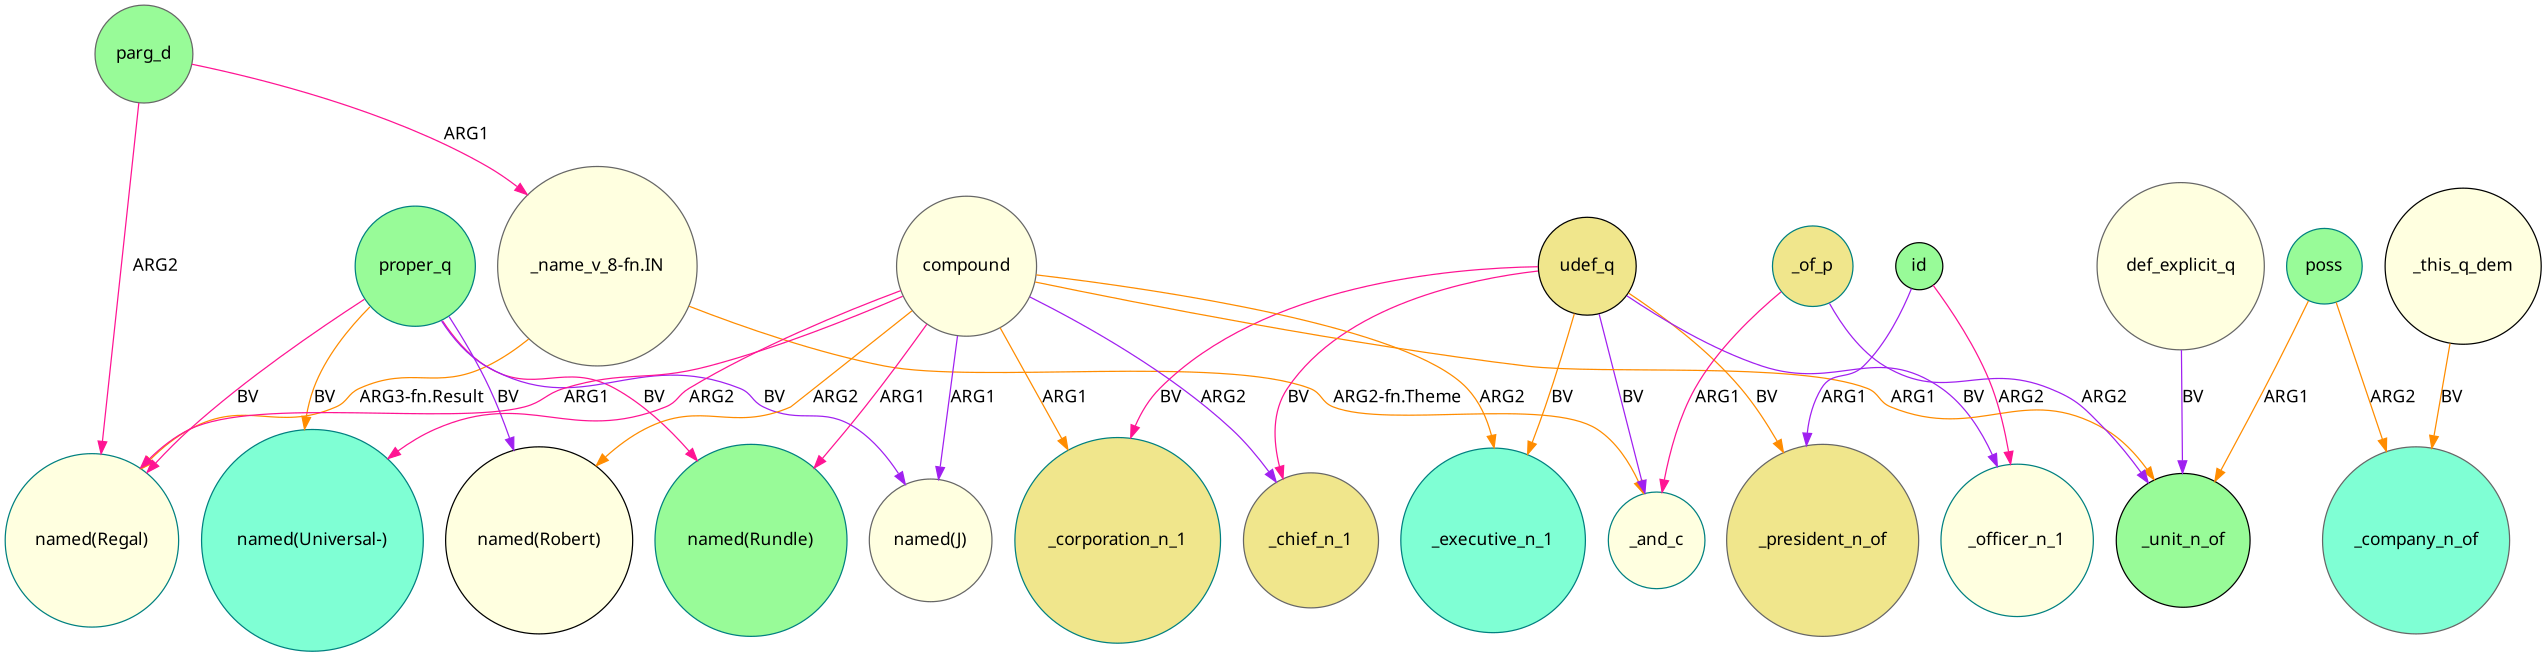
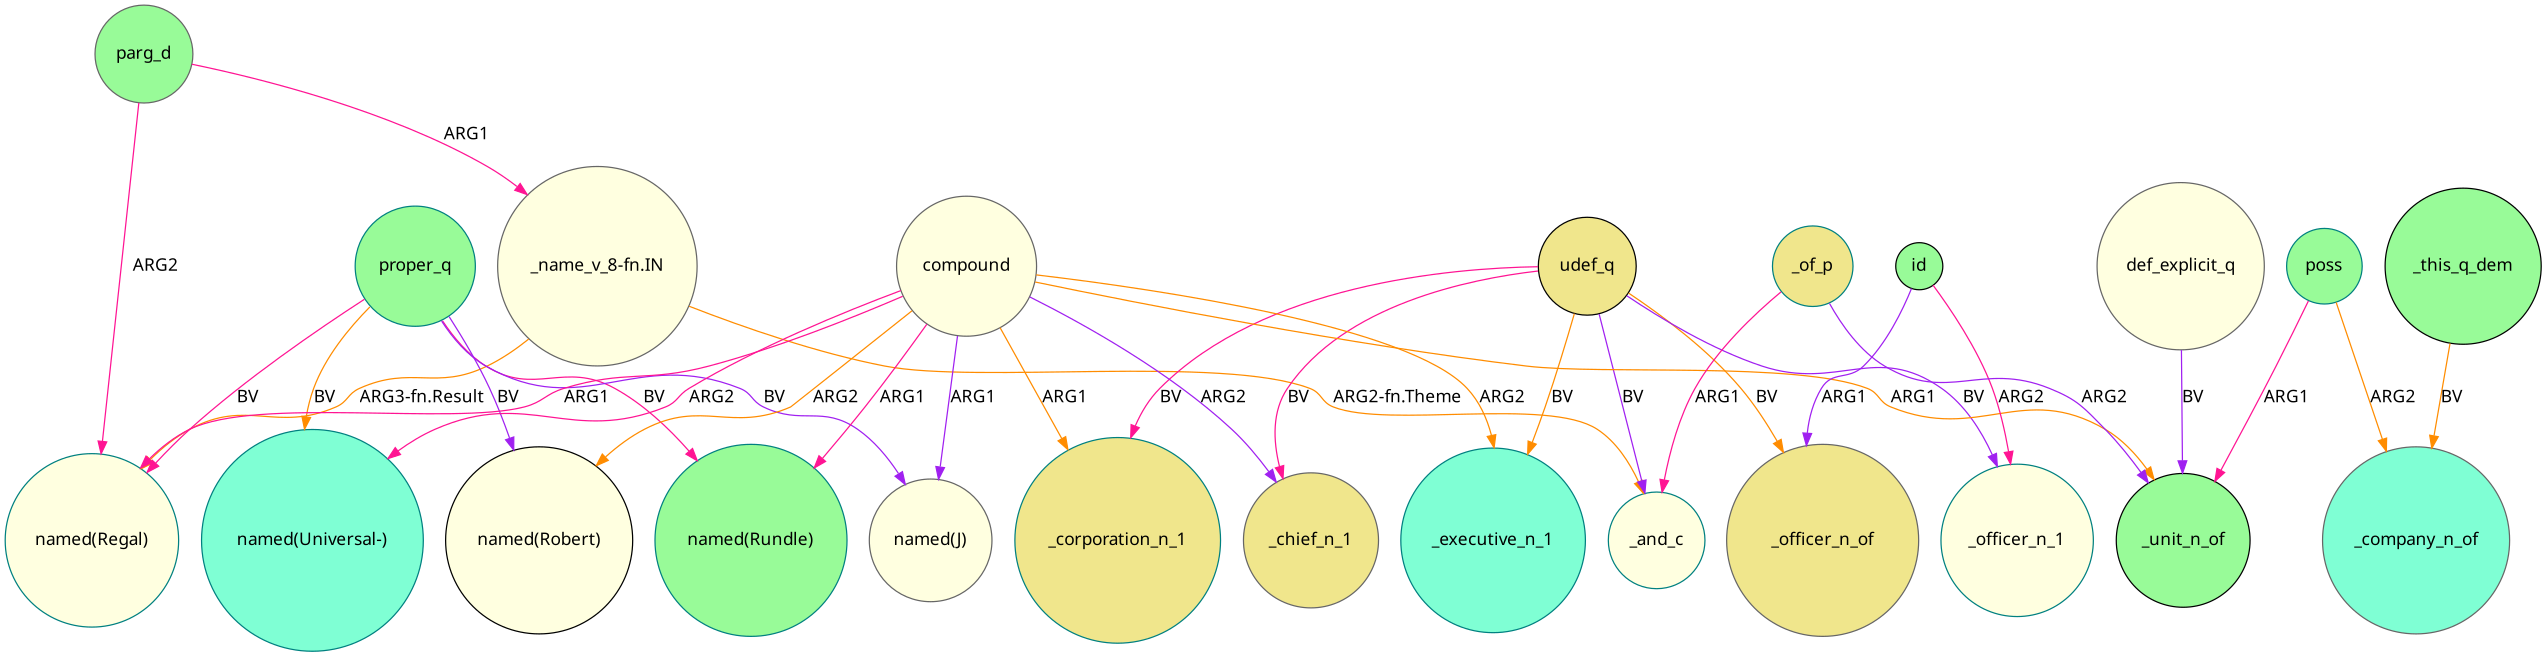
(2463, 266) -> (2463, 266)
(2266, 386) -> (2266, 386)
(1823, 540) -> (1823, 540)
